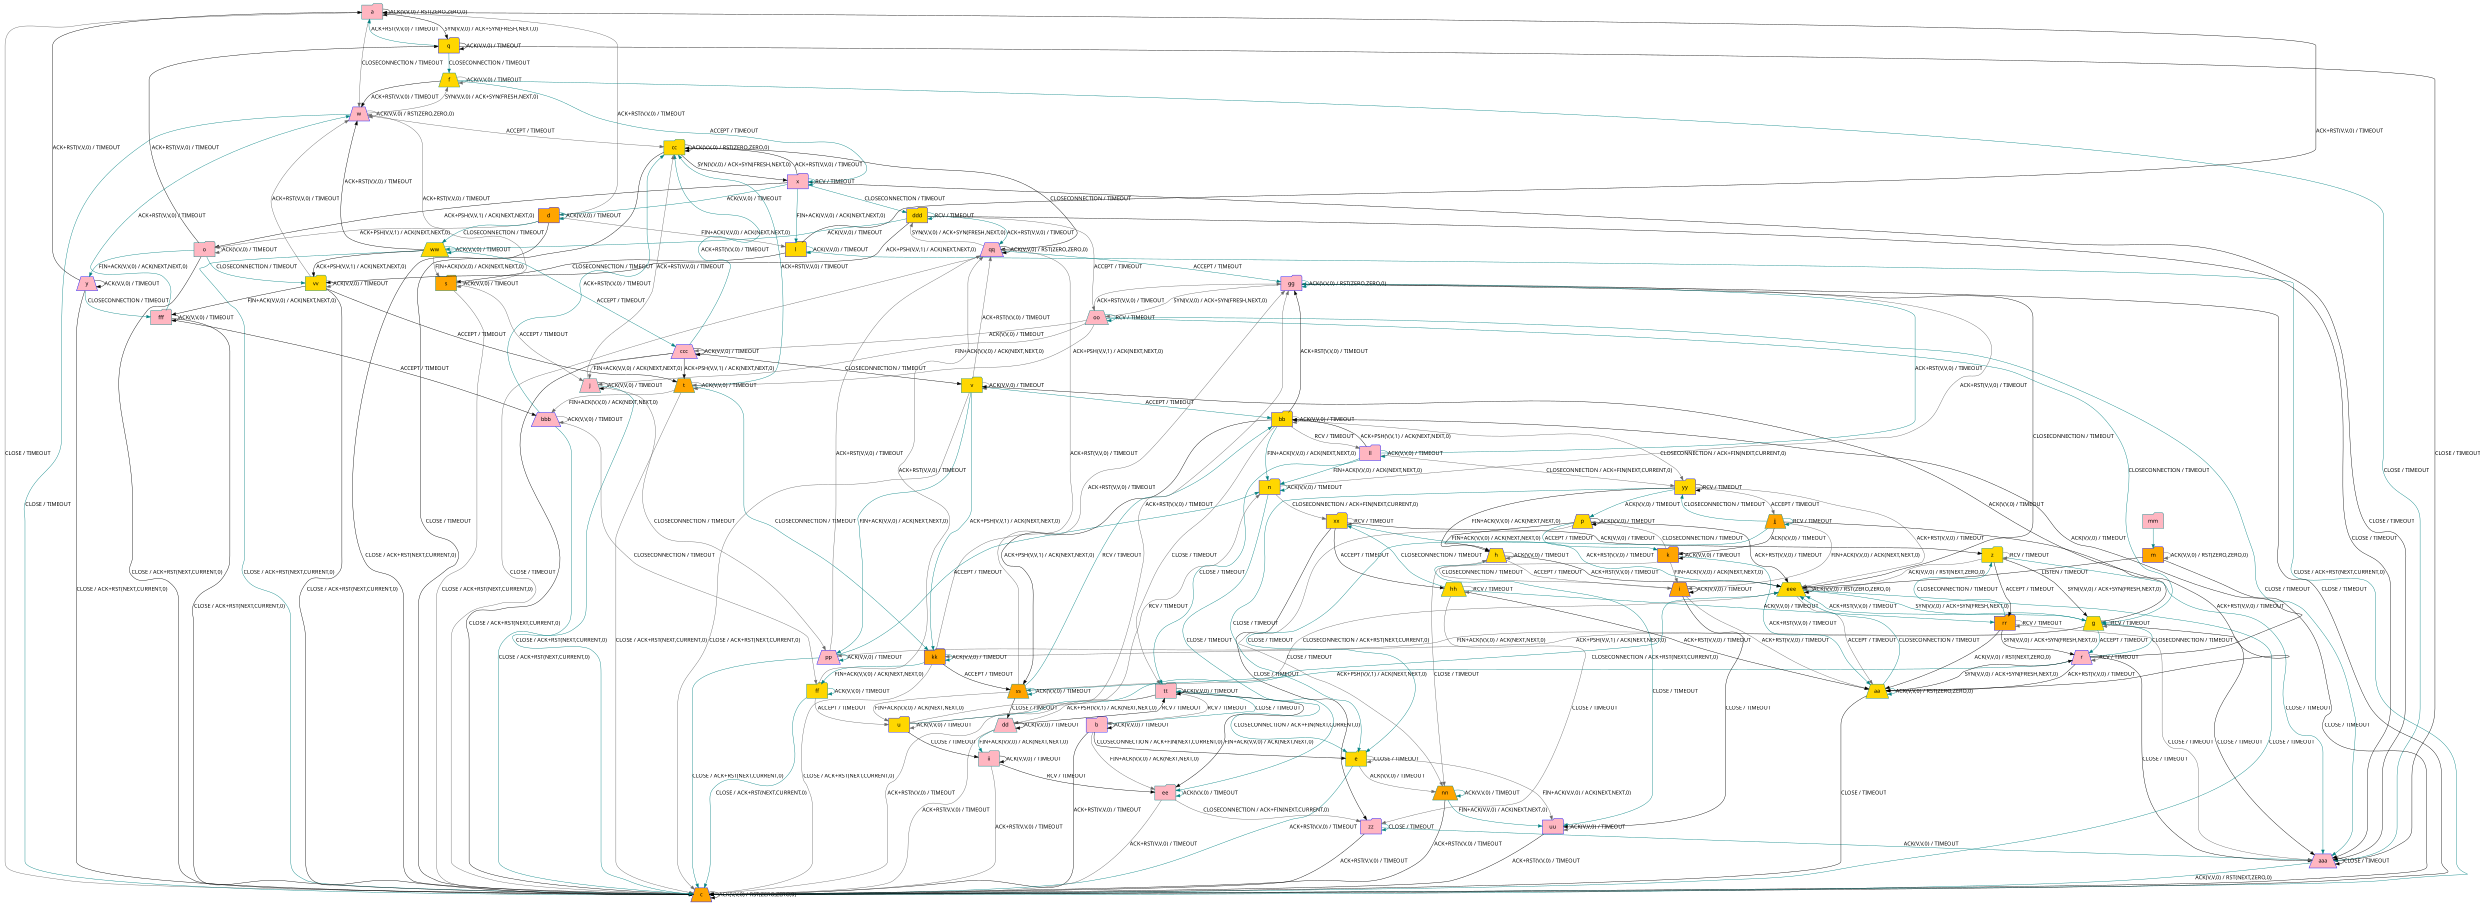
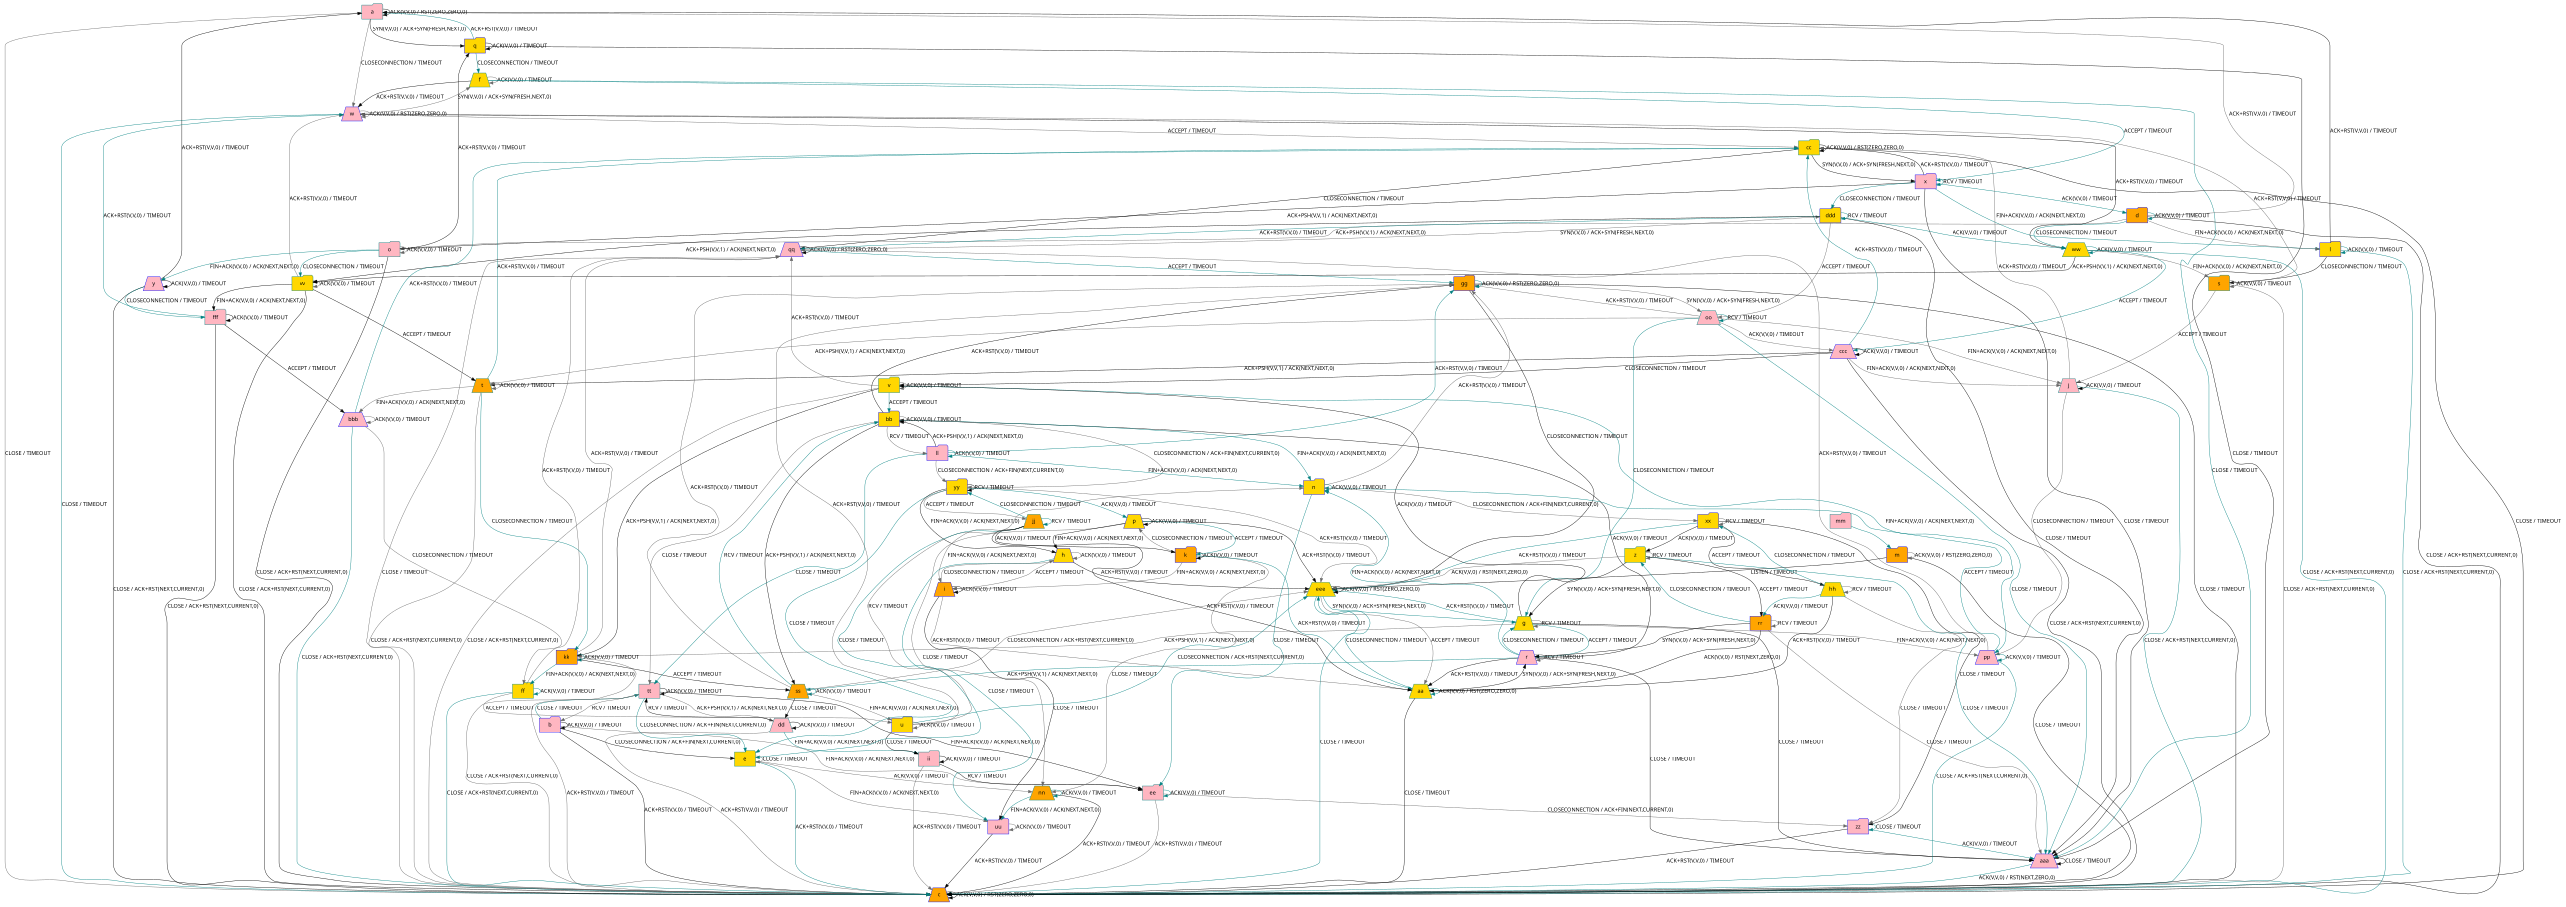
(1291, 284) -> (1464, 284)
(964, 524) -> (669, 471)
none -> (1375, 582)
